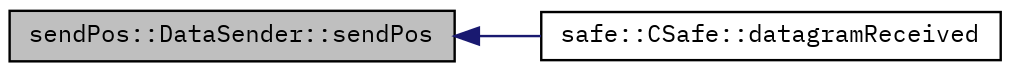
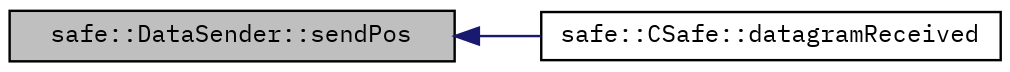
(232, 36) -> (232, 36)
